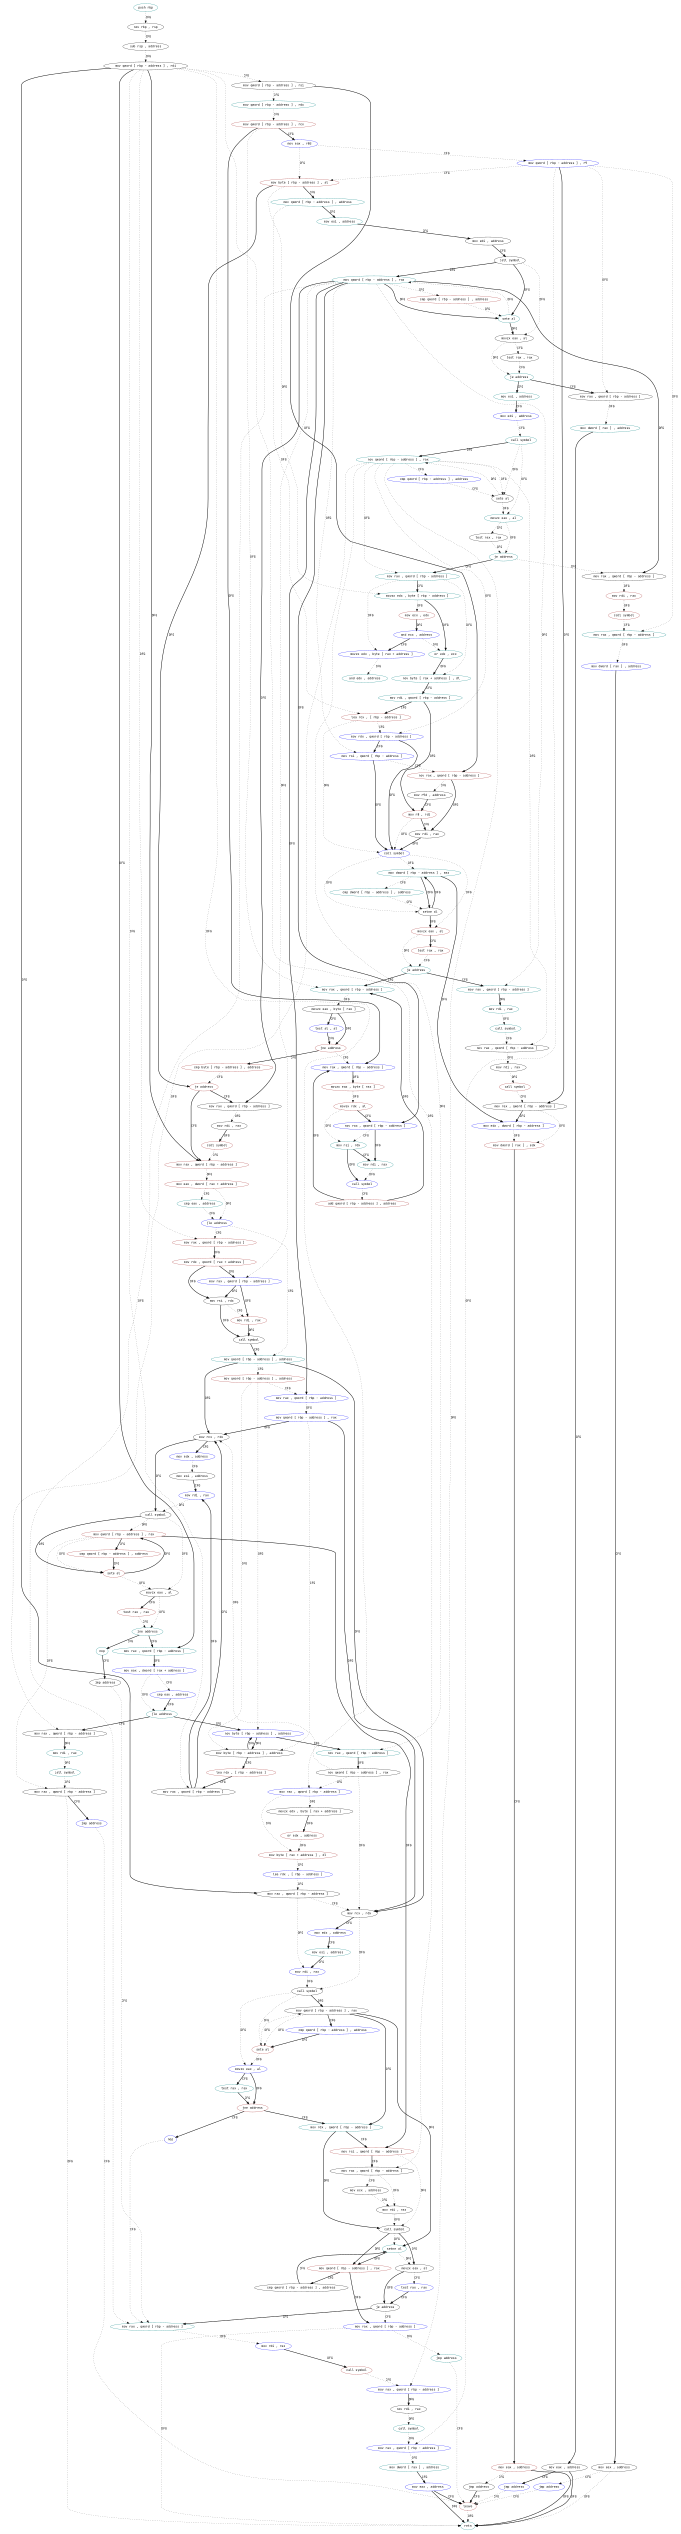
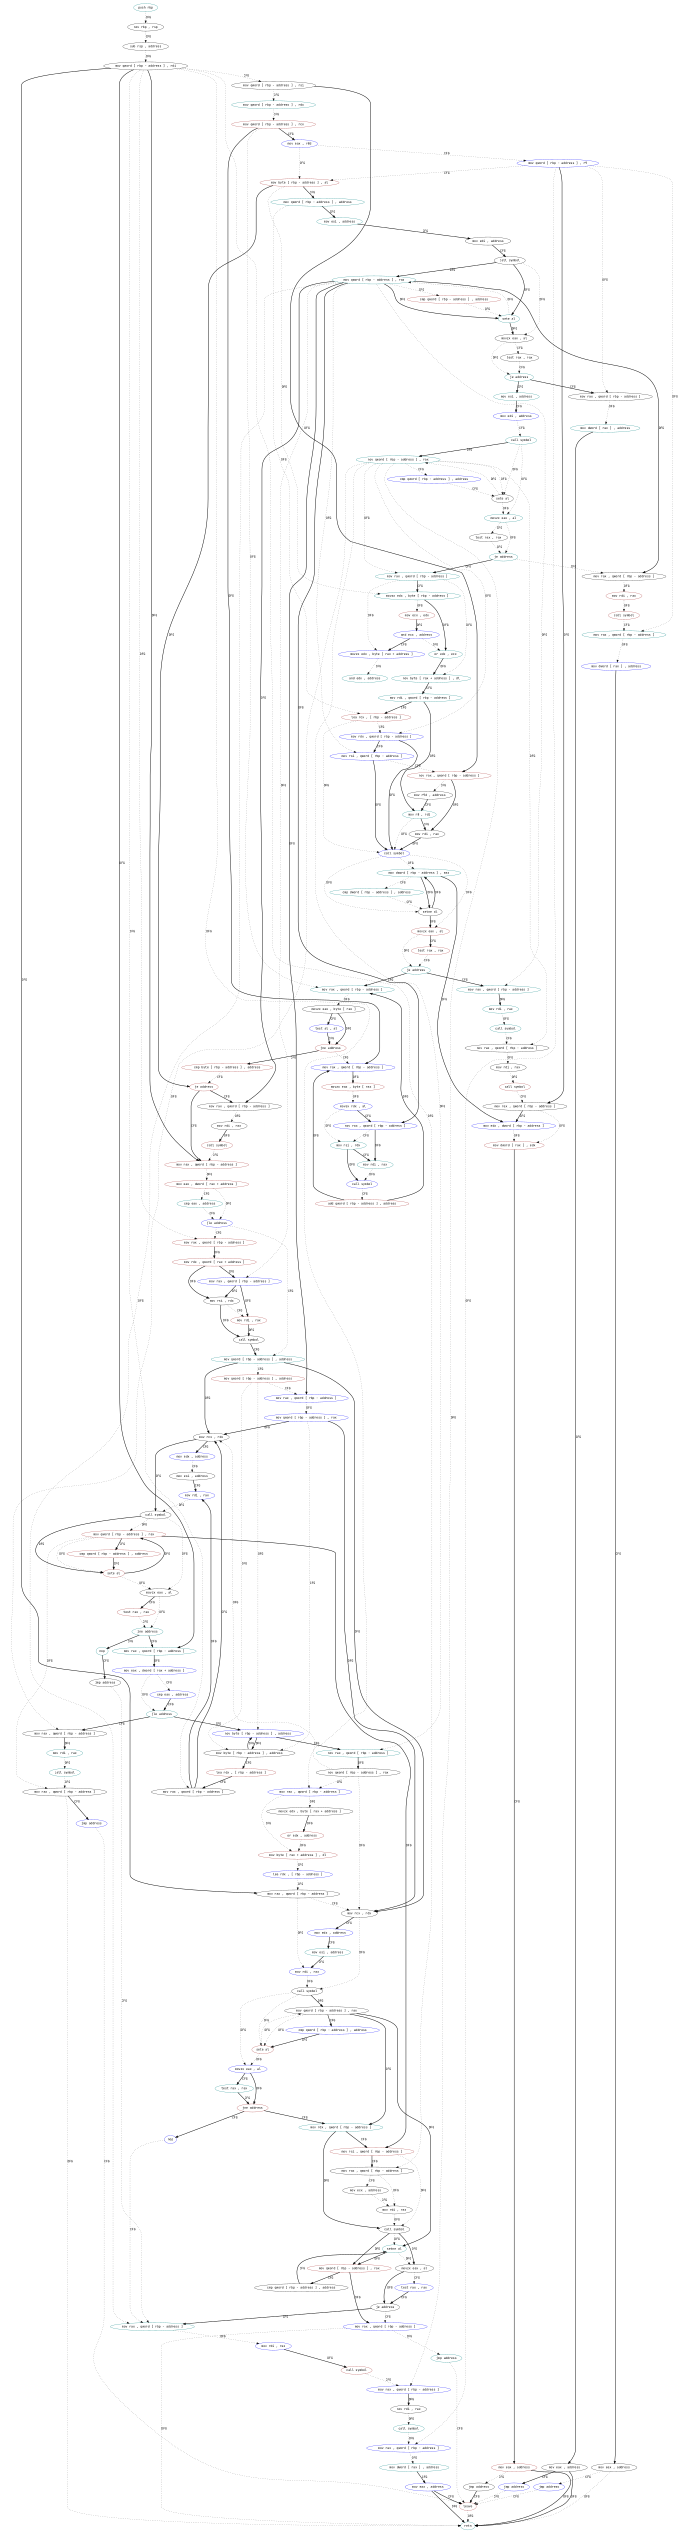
(419, 815) -> (419, 815)
(353, 1106) -> (353, 1106)
